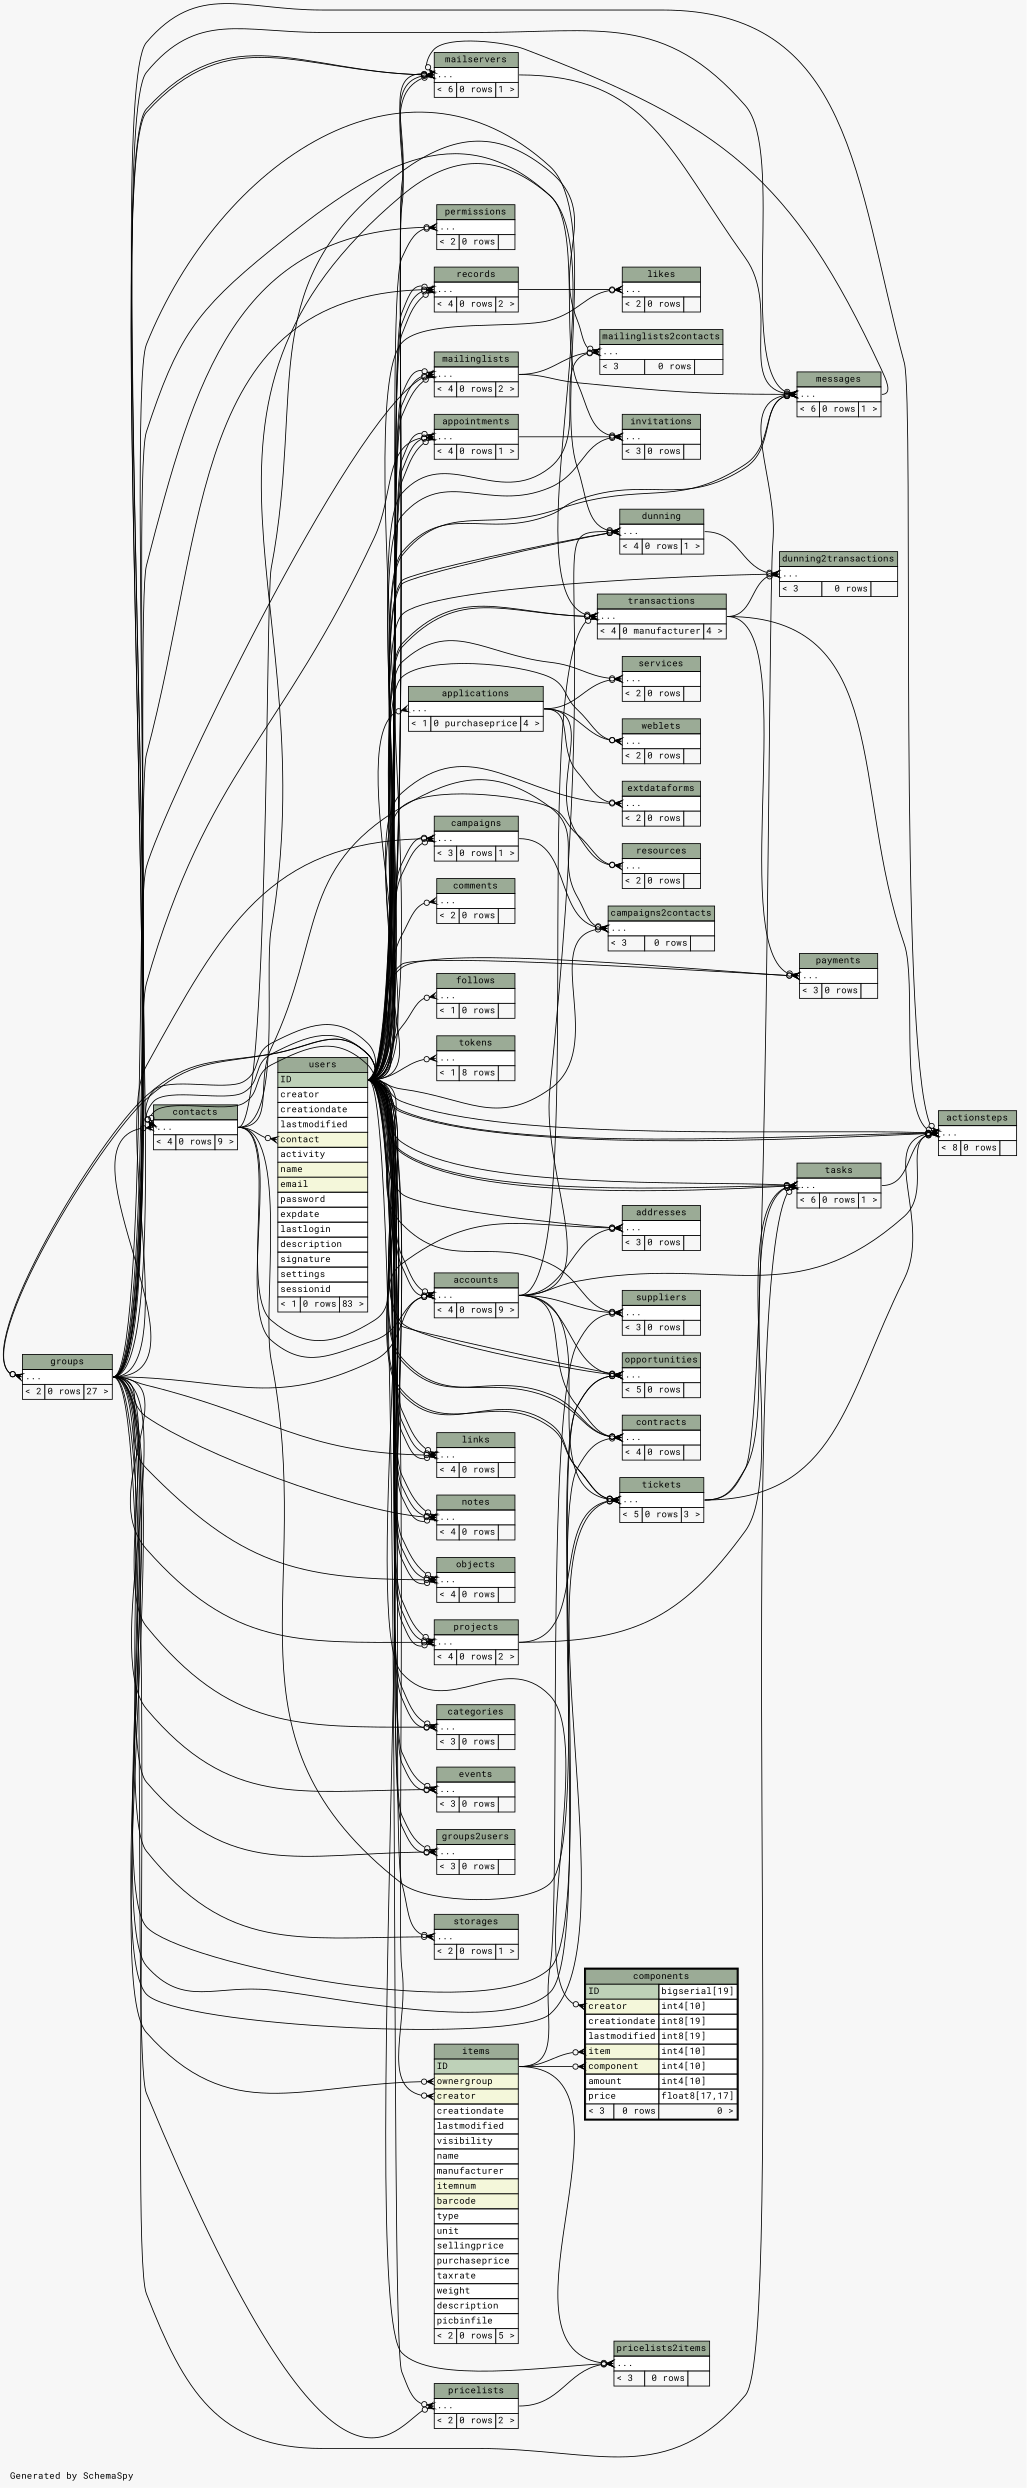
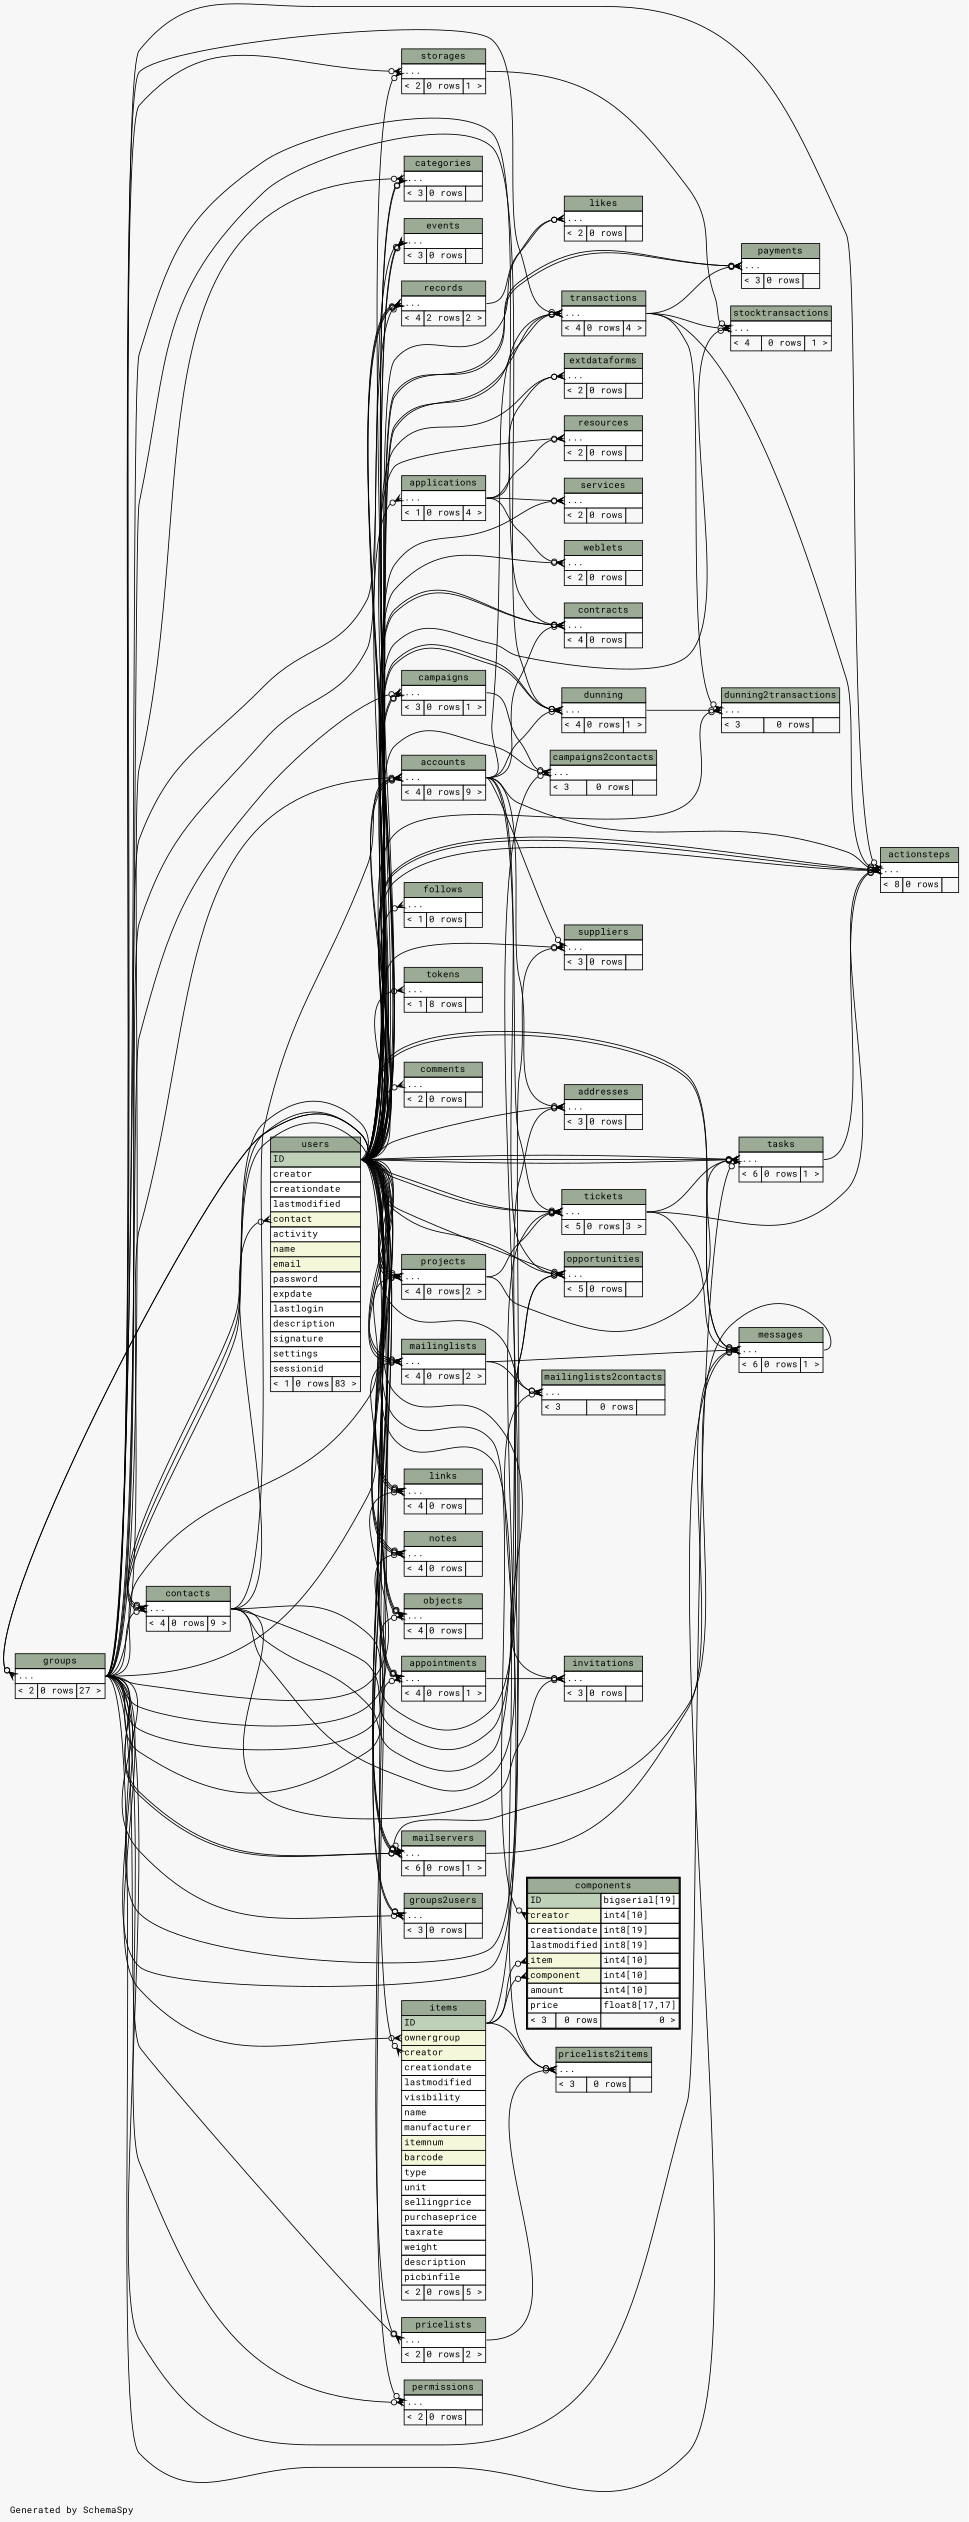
(476, 304) -> (444, 318)
none -> (781, 328)
(662, 631) -> (604, 328)
(476, 723) -> (444, 513)
